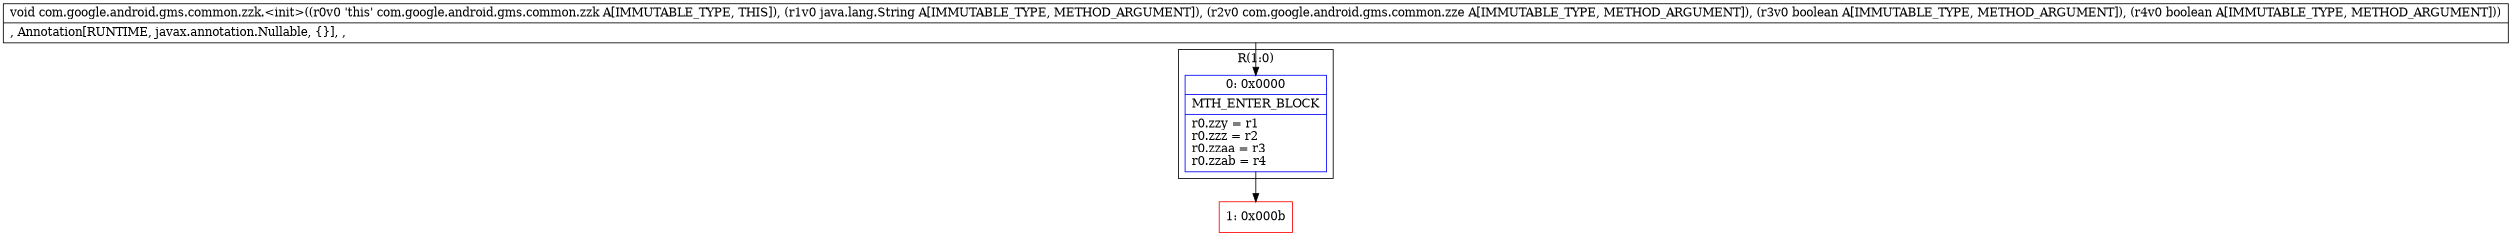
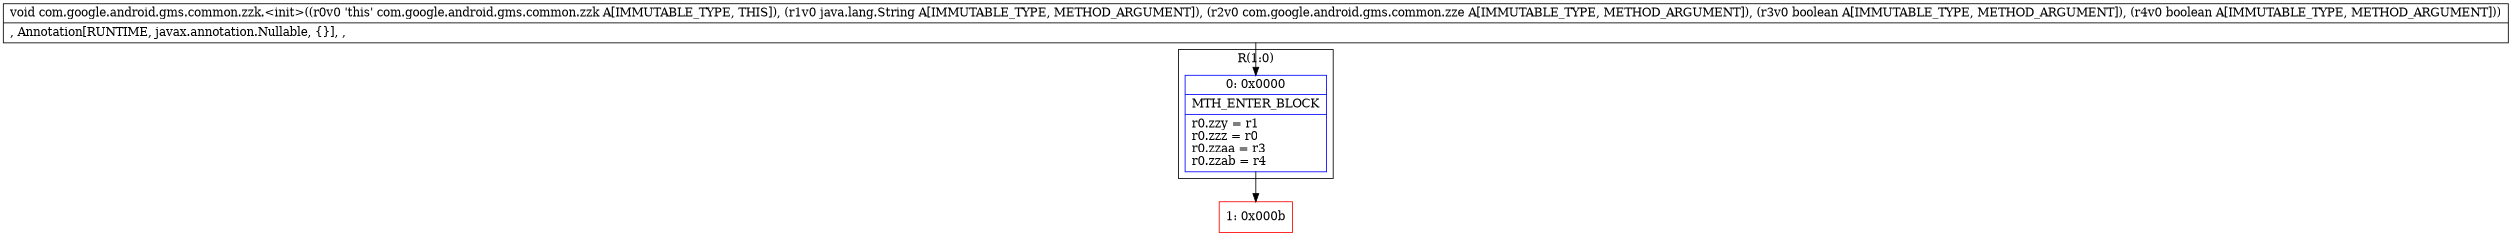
(1225, 136) -> (1225, 136)
